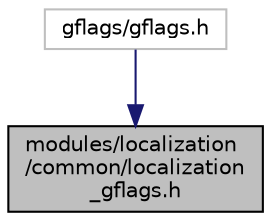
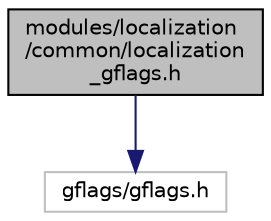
(136, 77) -> (136, 123)
